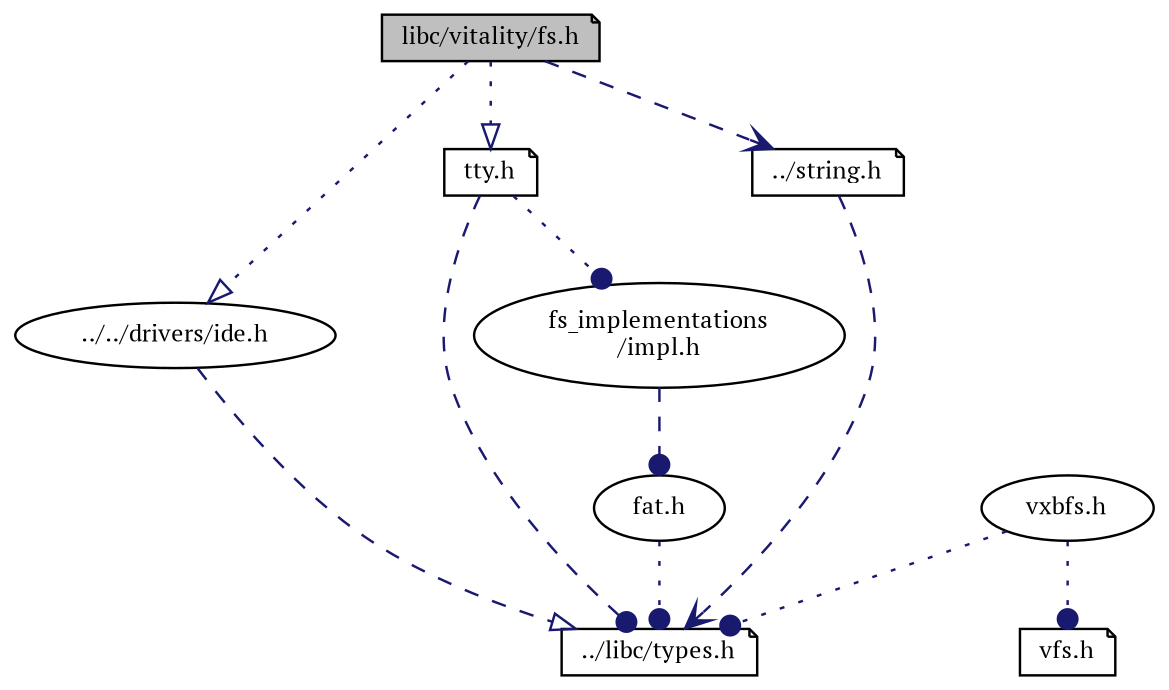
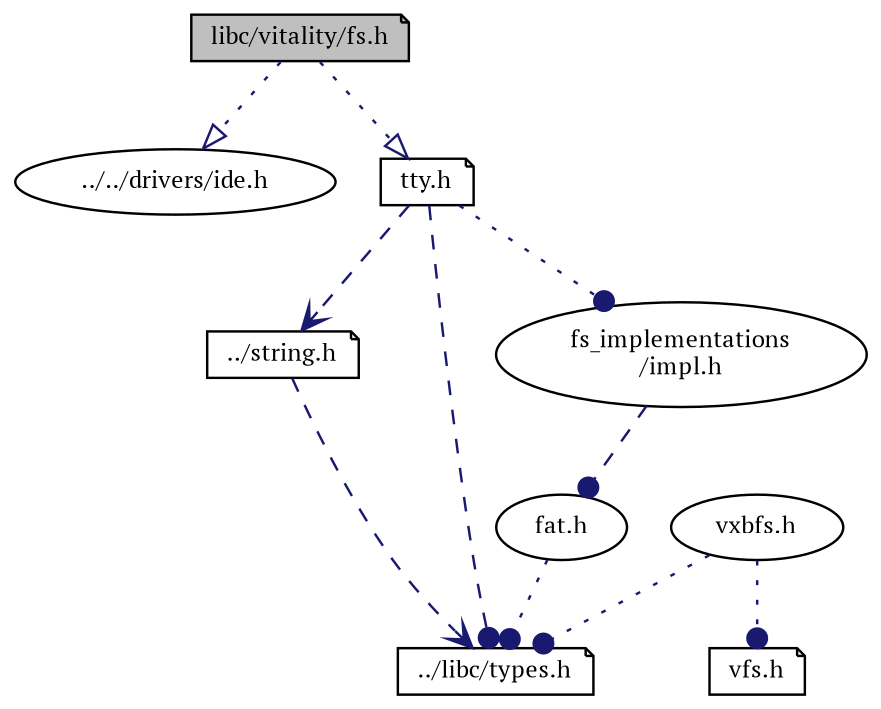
(647, 100) -> (363, 259)
(352, 527) -> none
